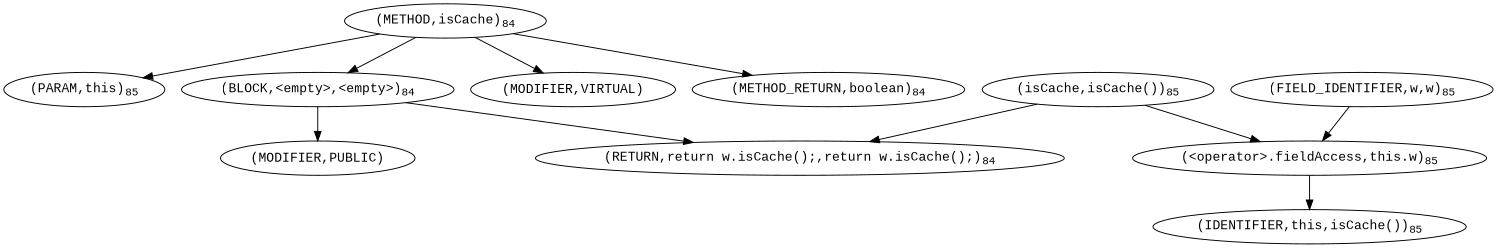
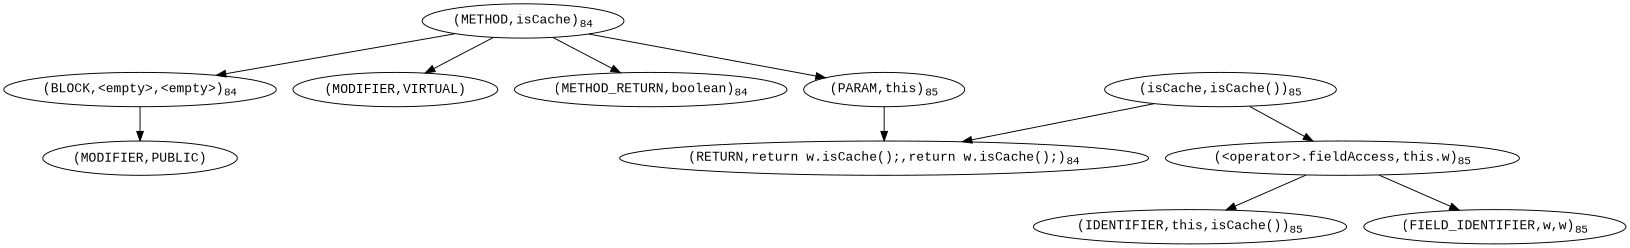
(1339, 120) -> (1415, 191)
(545, 122) -> (884, 119)
